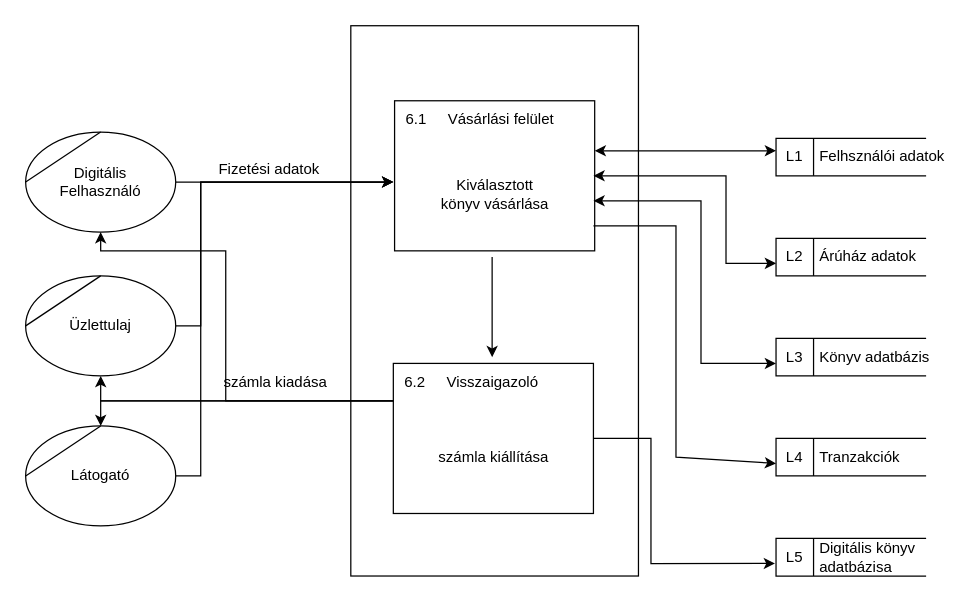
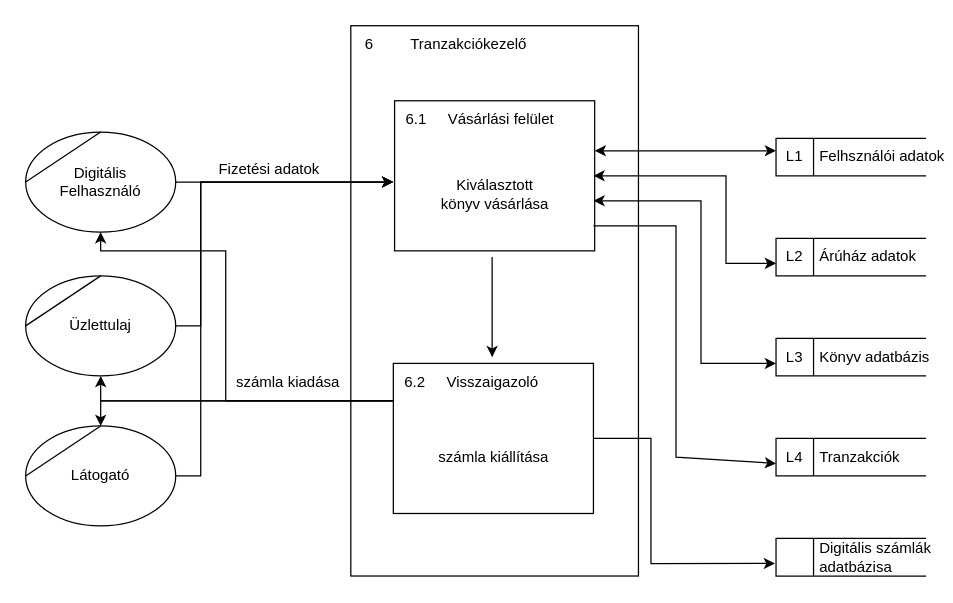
none -> (369, 44)
none -> (476, 44)
(276, 382) -> (288, 382)
(794, 557) -> none
(873, 557) -> (879, 557)
